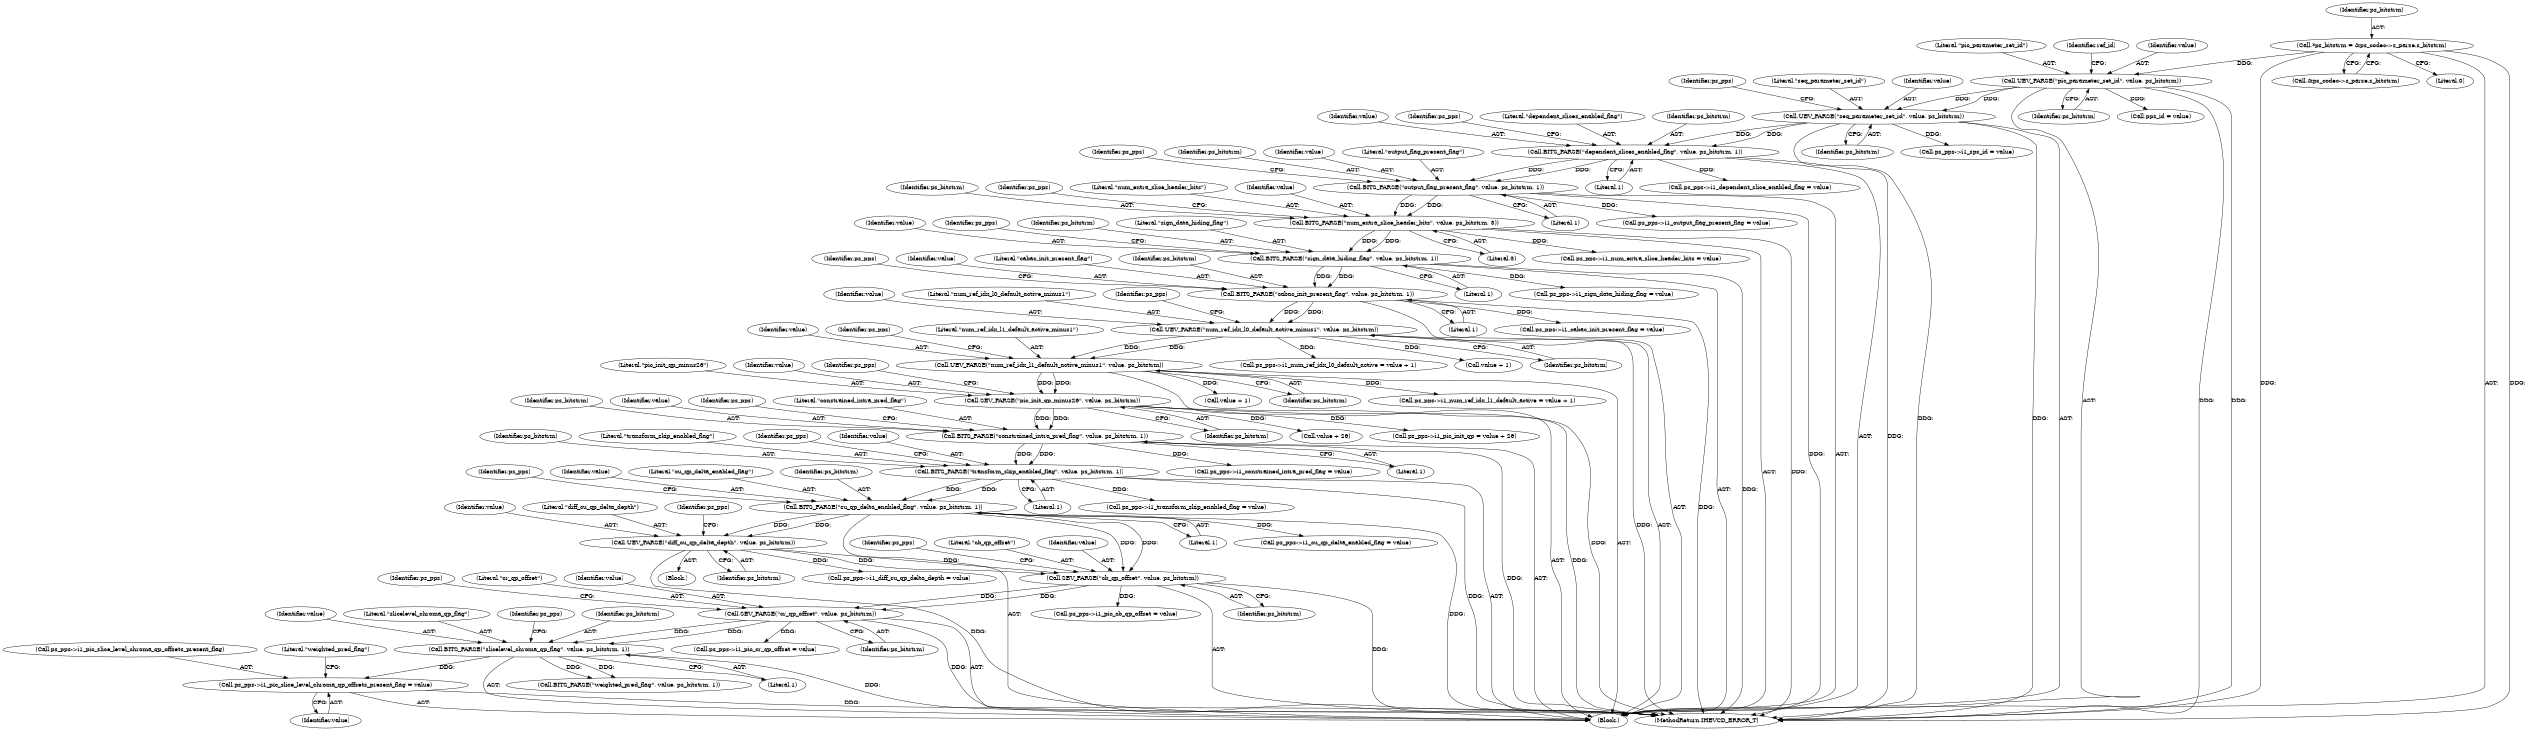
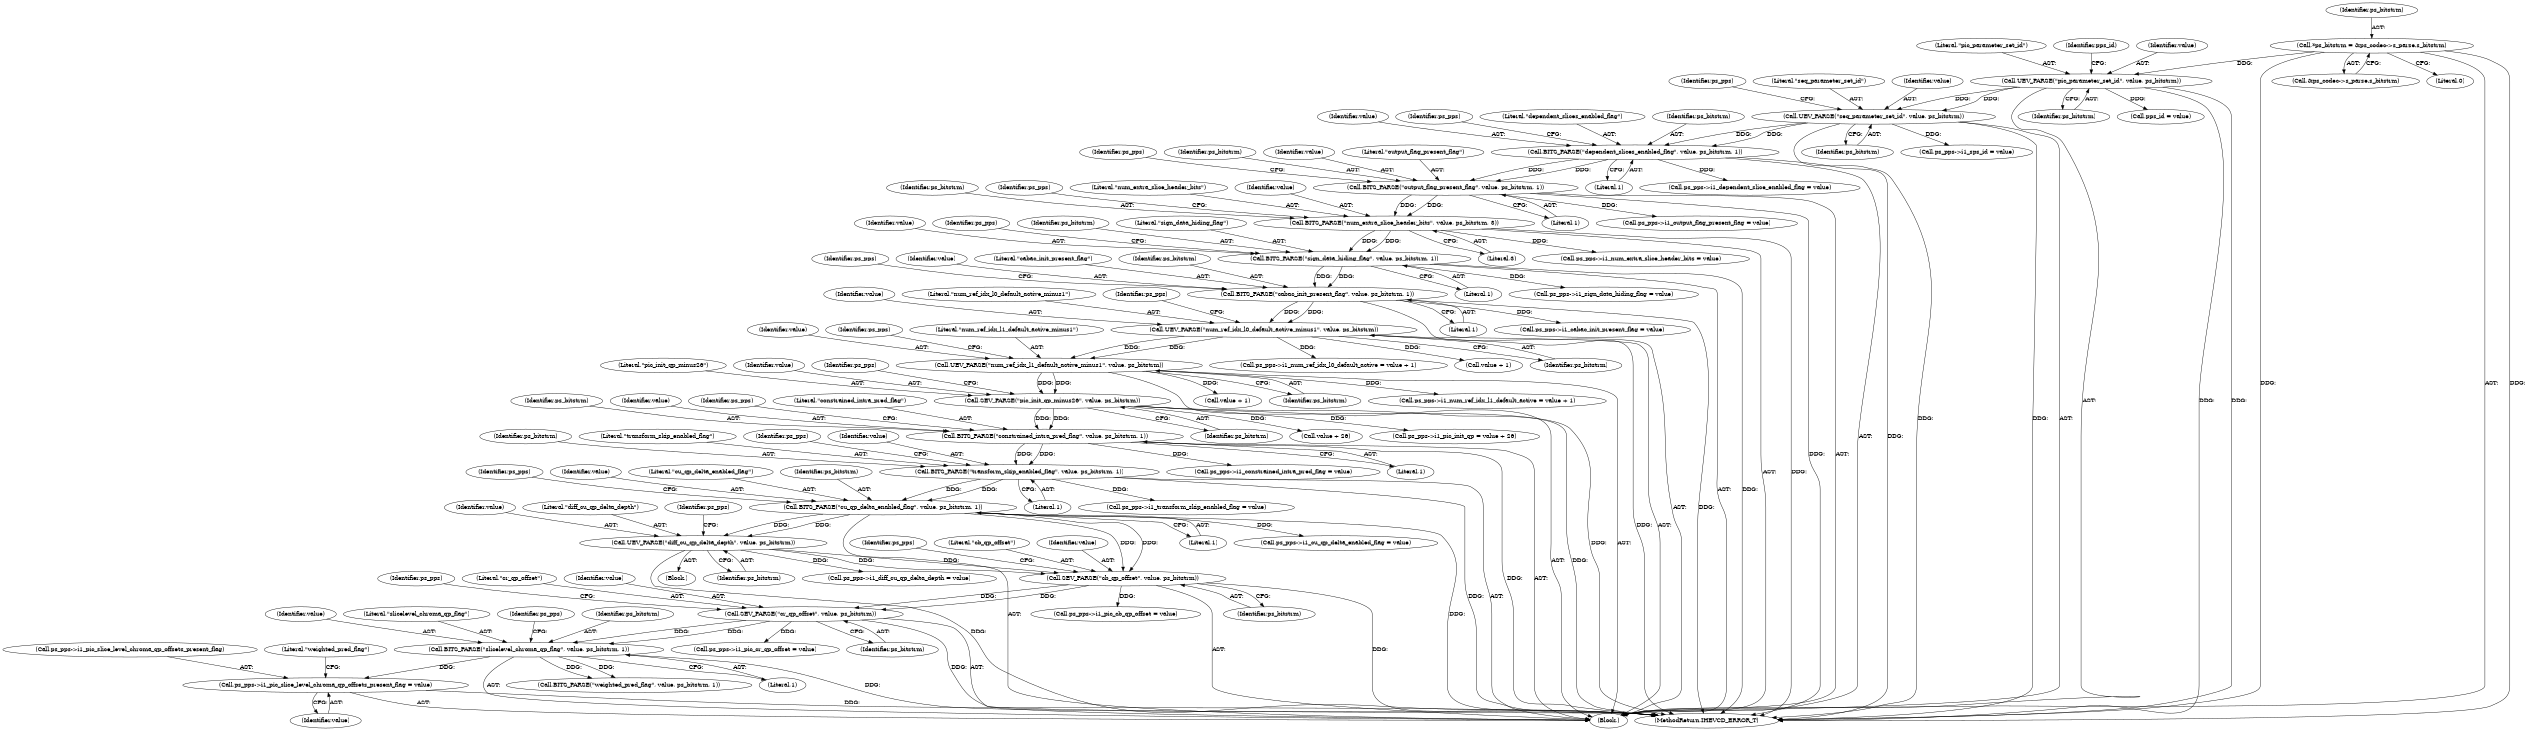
(2091, 46) -> (2091, 46)
(2354, 63) -> (2354, 63)
